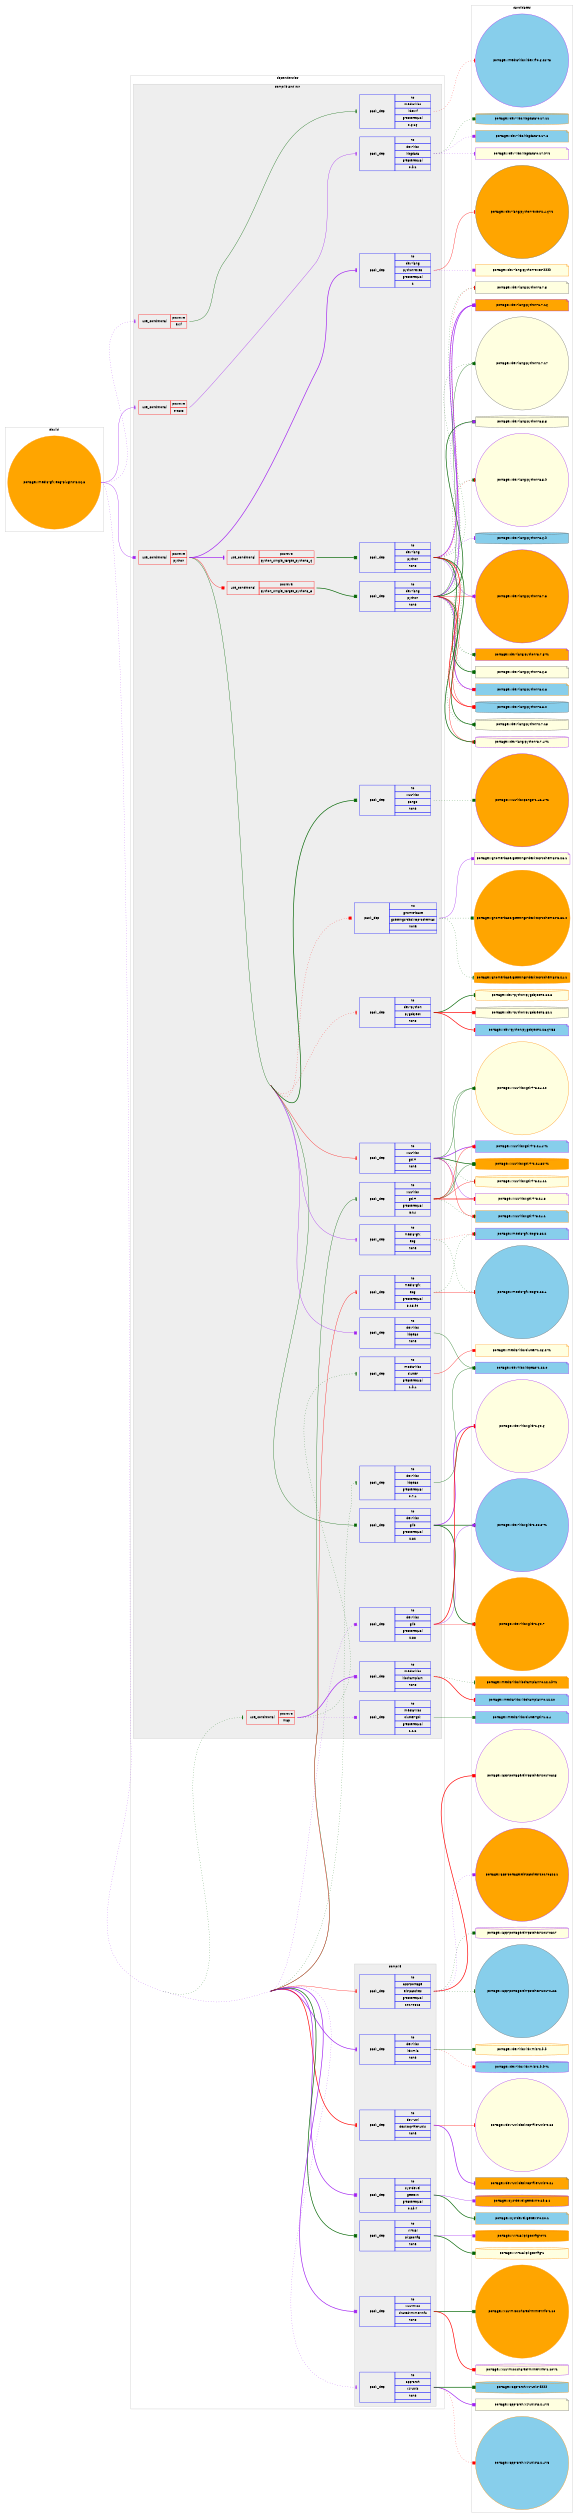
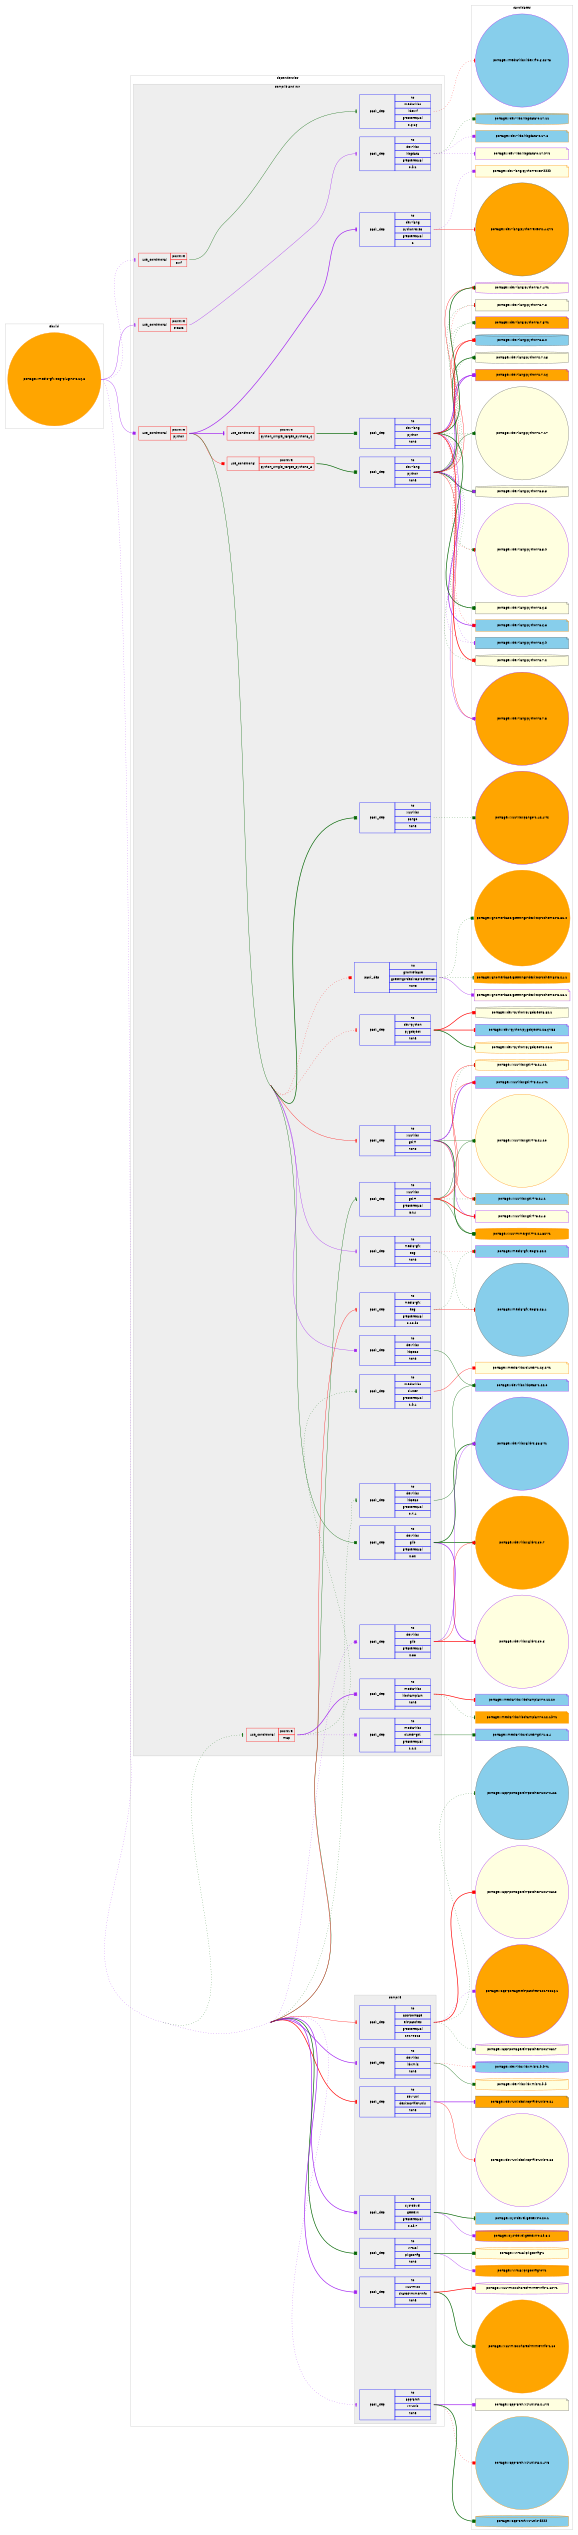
(522, 538) -> (522, 643)
none -> (522, 660)
(522, 1164) -> (522, 1234)
